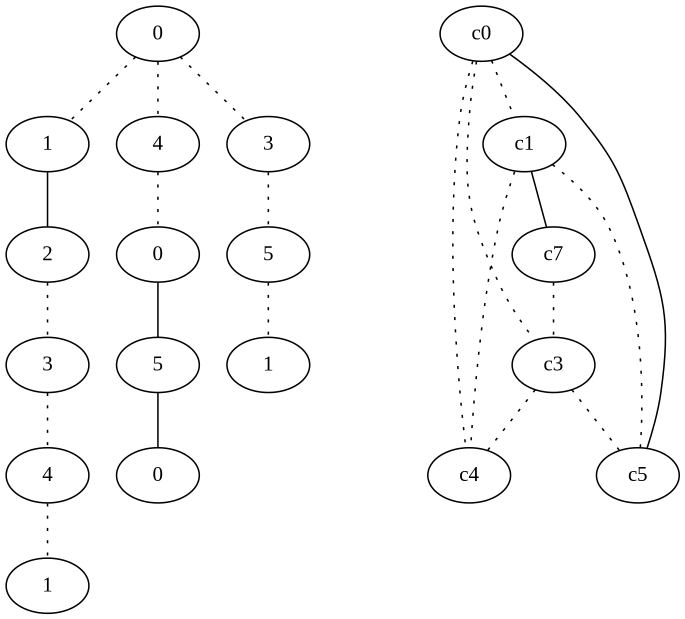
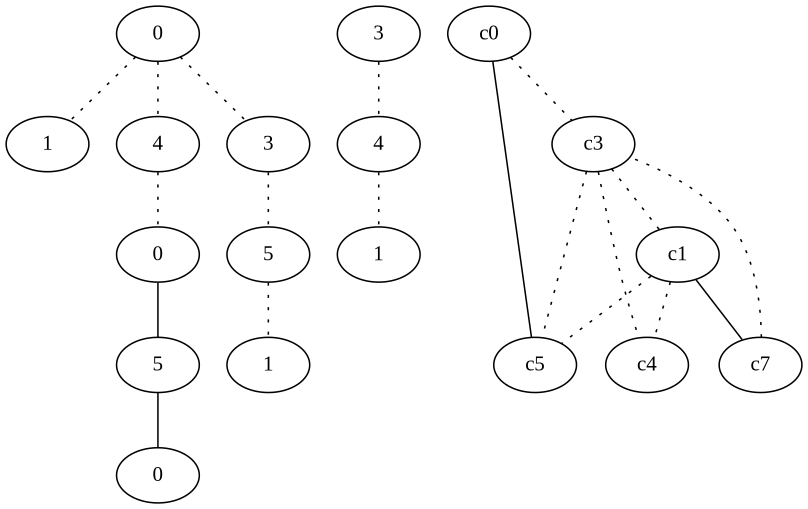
(503, 89) -> (636, 199)
(453, 254) -> none
(48, 255) -> none
